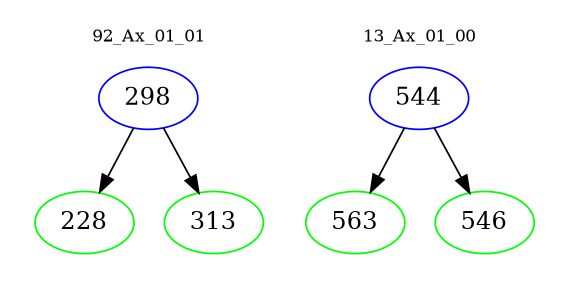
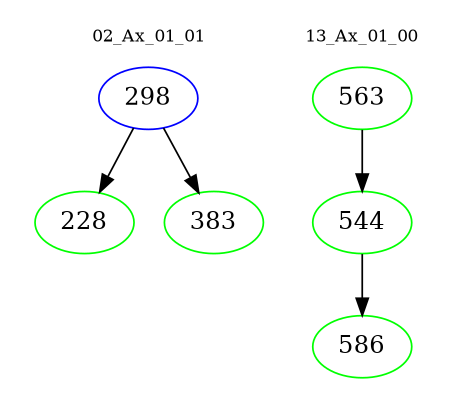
(149, 37) -> (149, 37)
(419, 98) -> (362, 223)
(392, 152) -> (362, 152)
(214, 223) -> (214, 223)
(485, 223) -> (362, 347)
